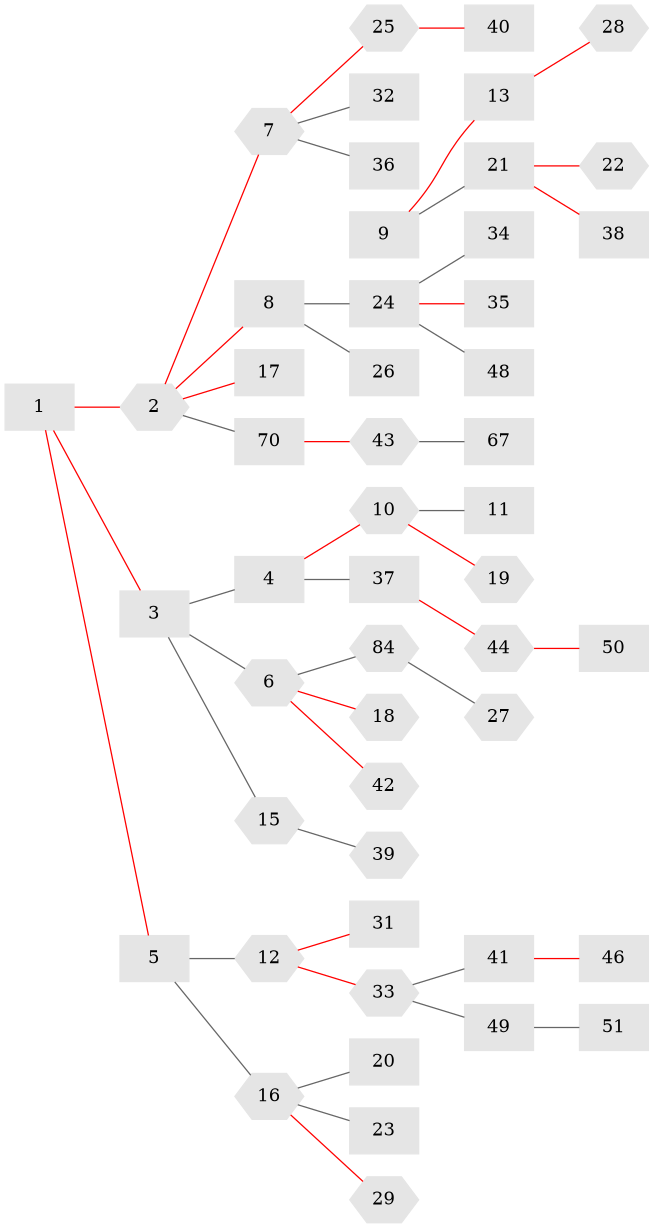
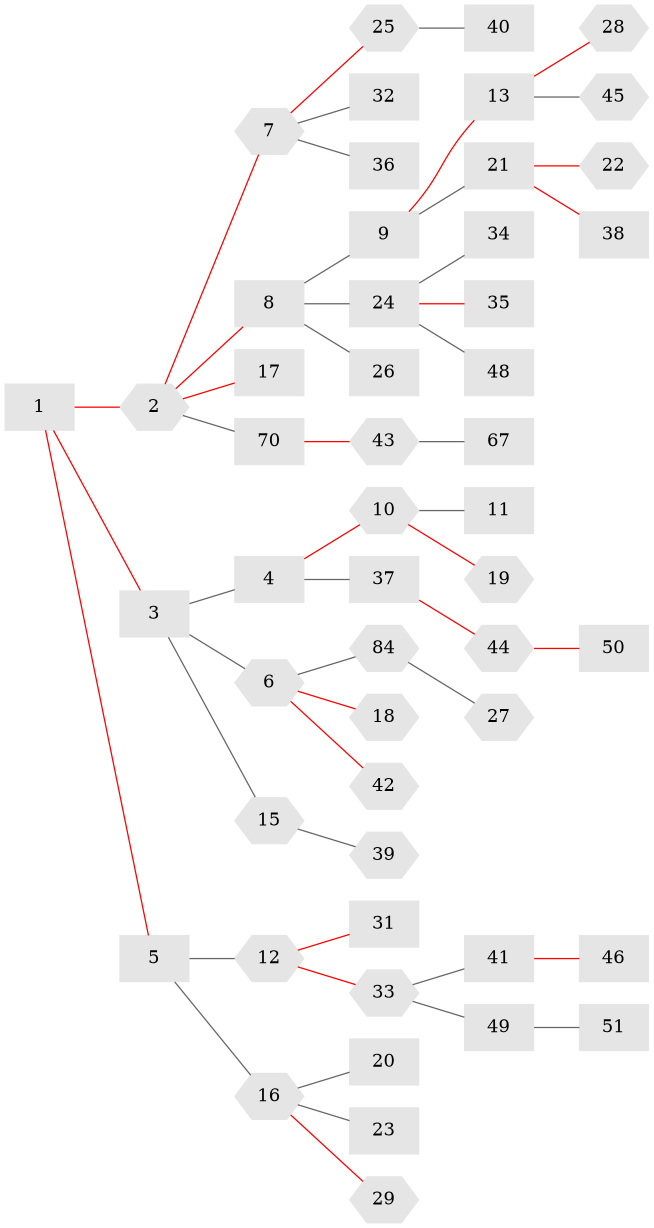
(442, 28) -> (442, 28)
none -> (614, 97)
none -> (327, 269)
